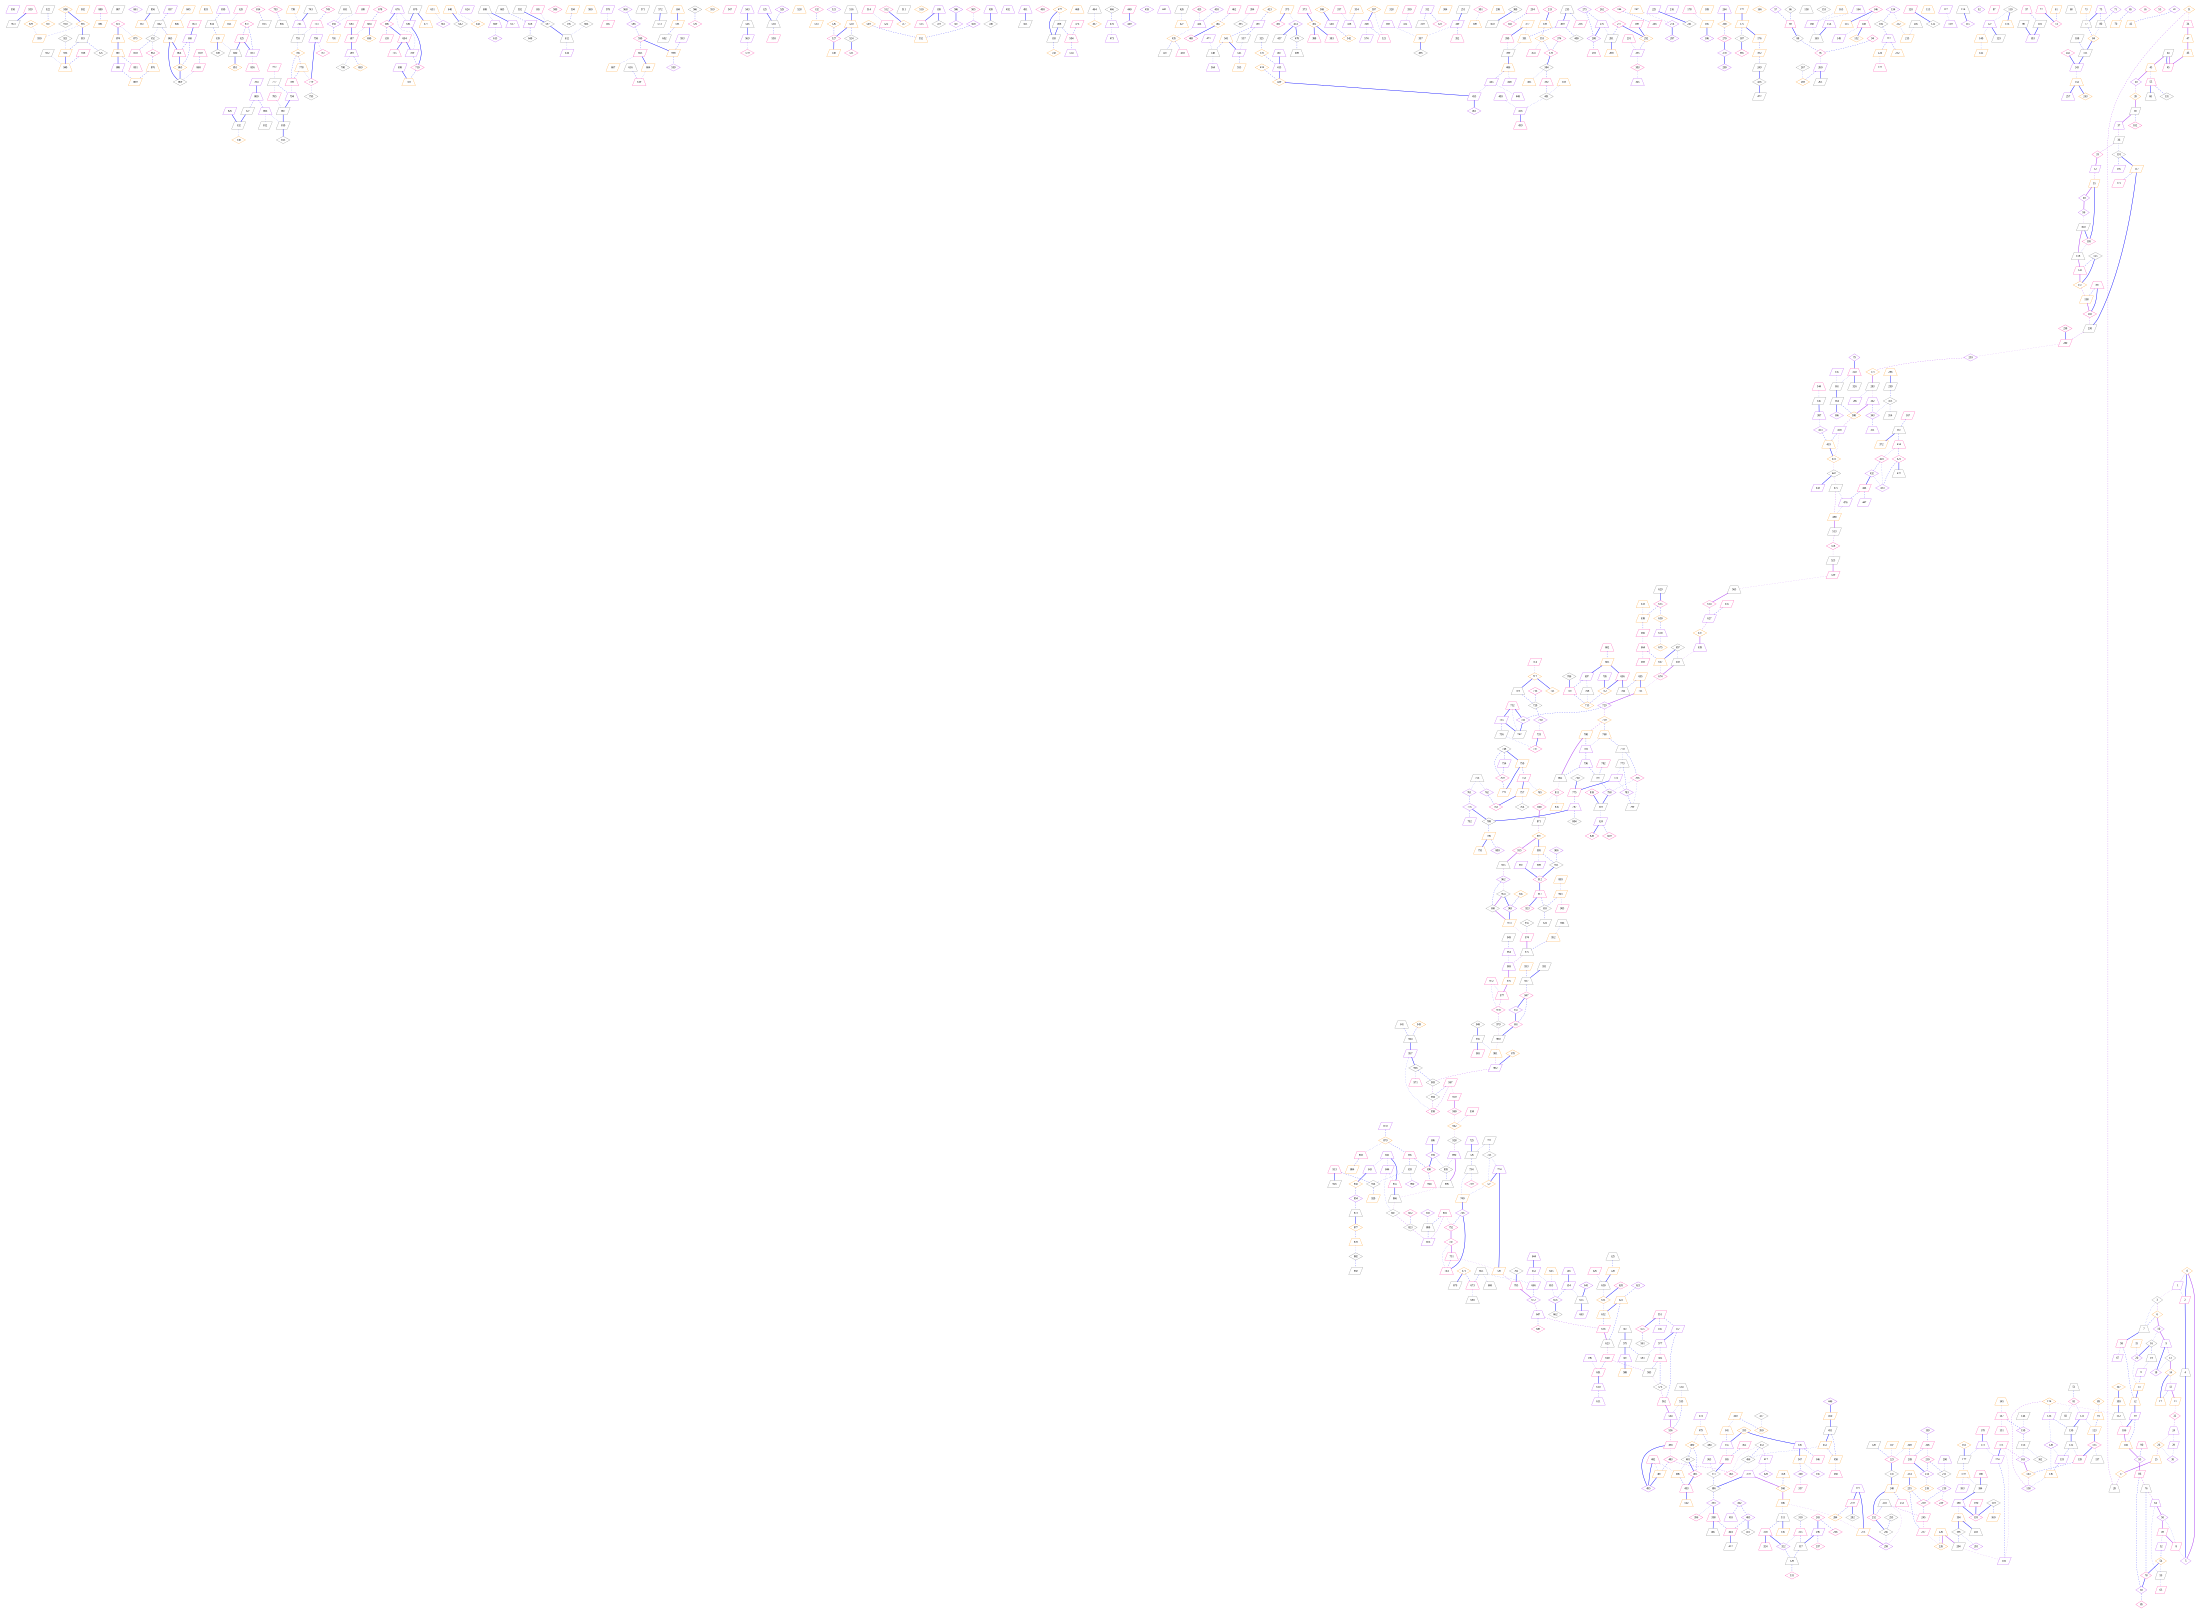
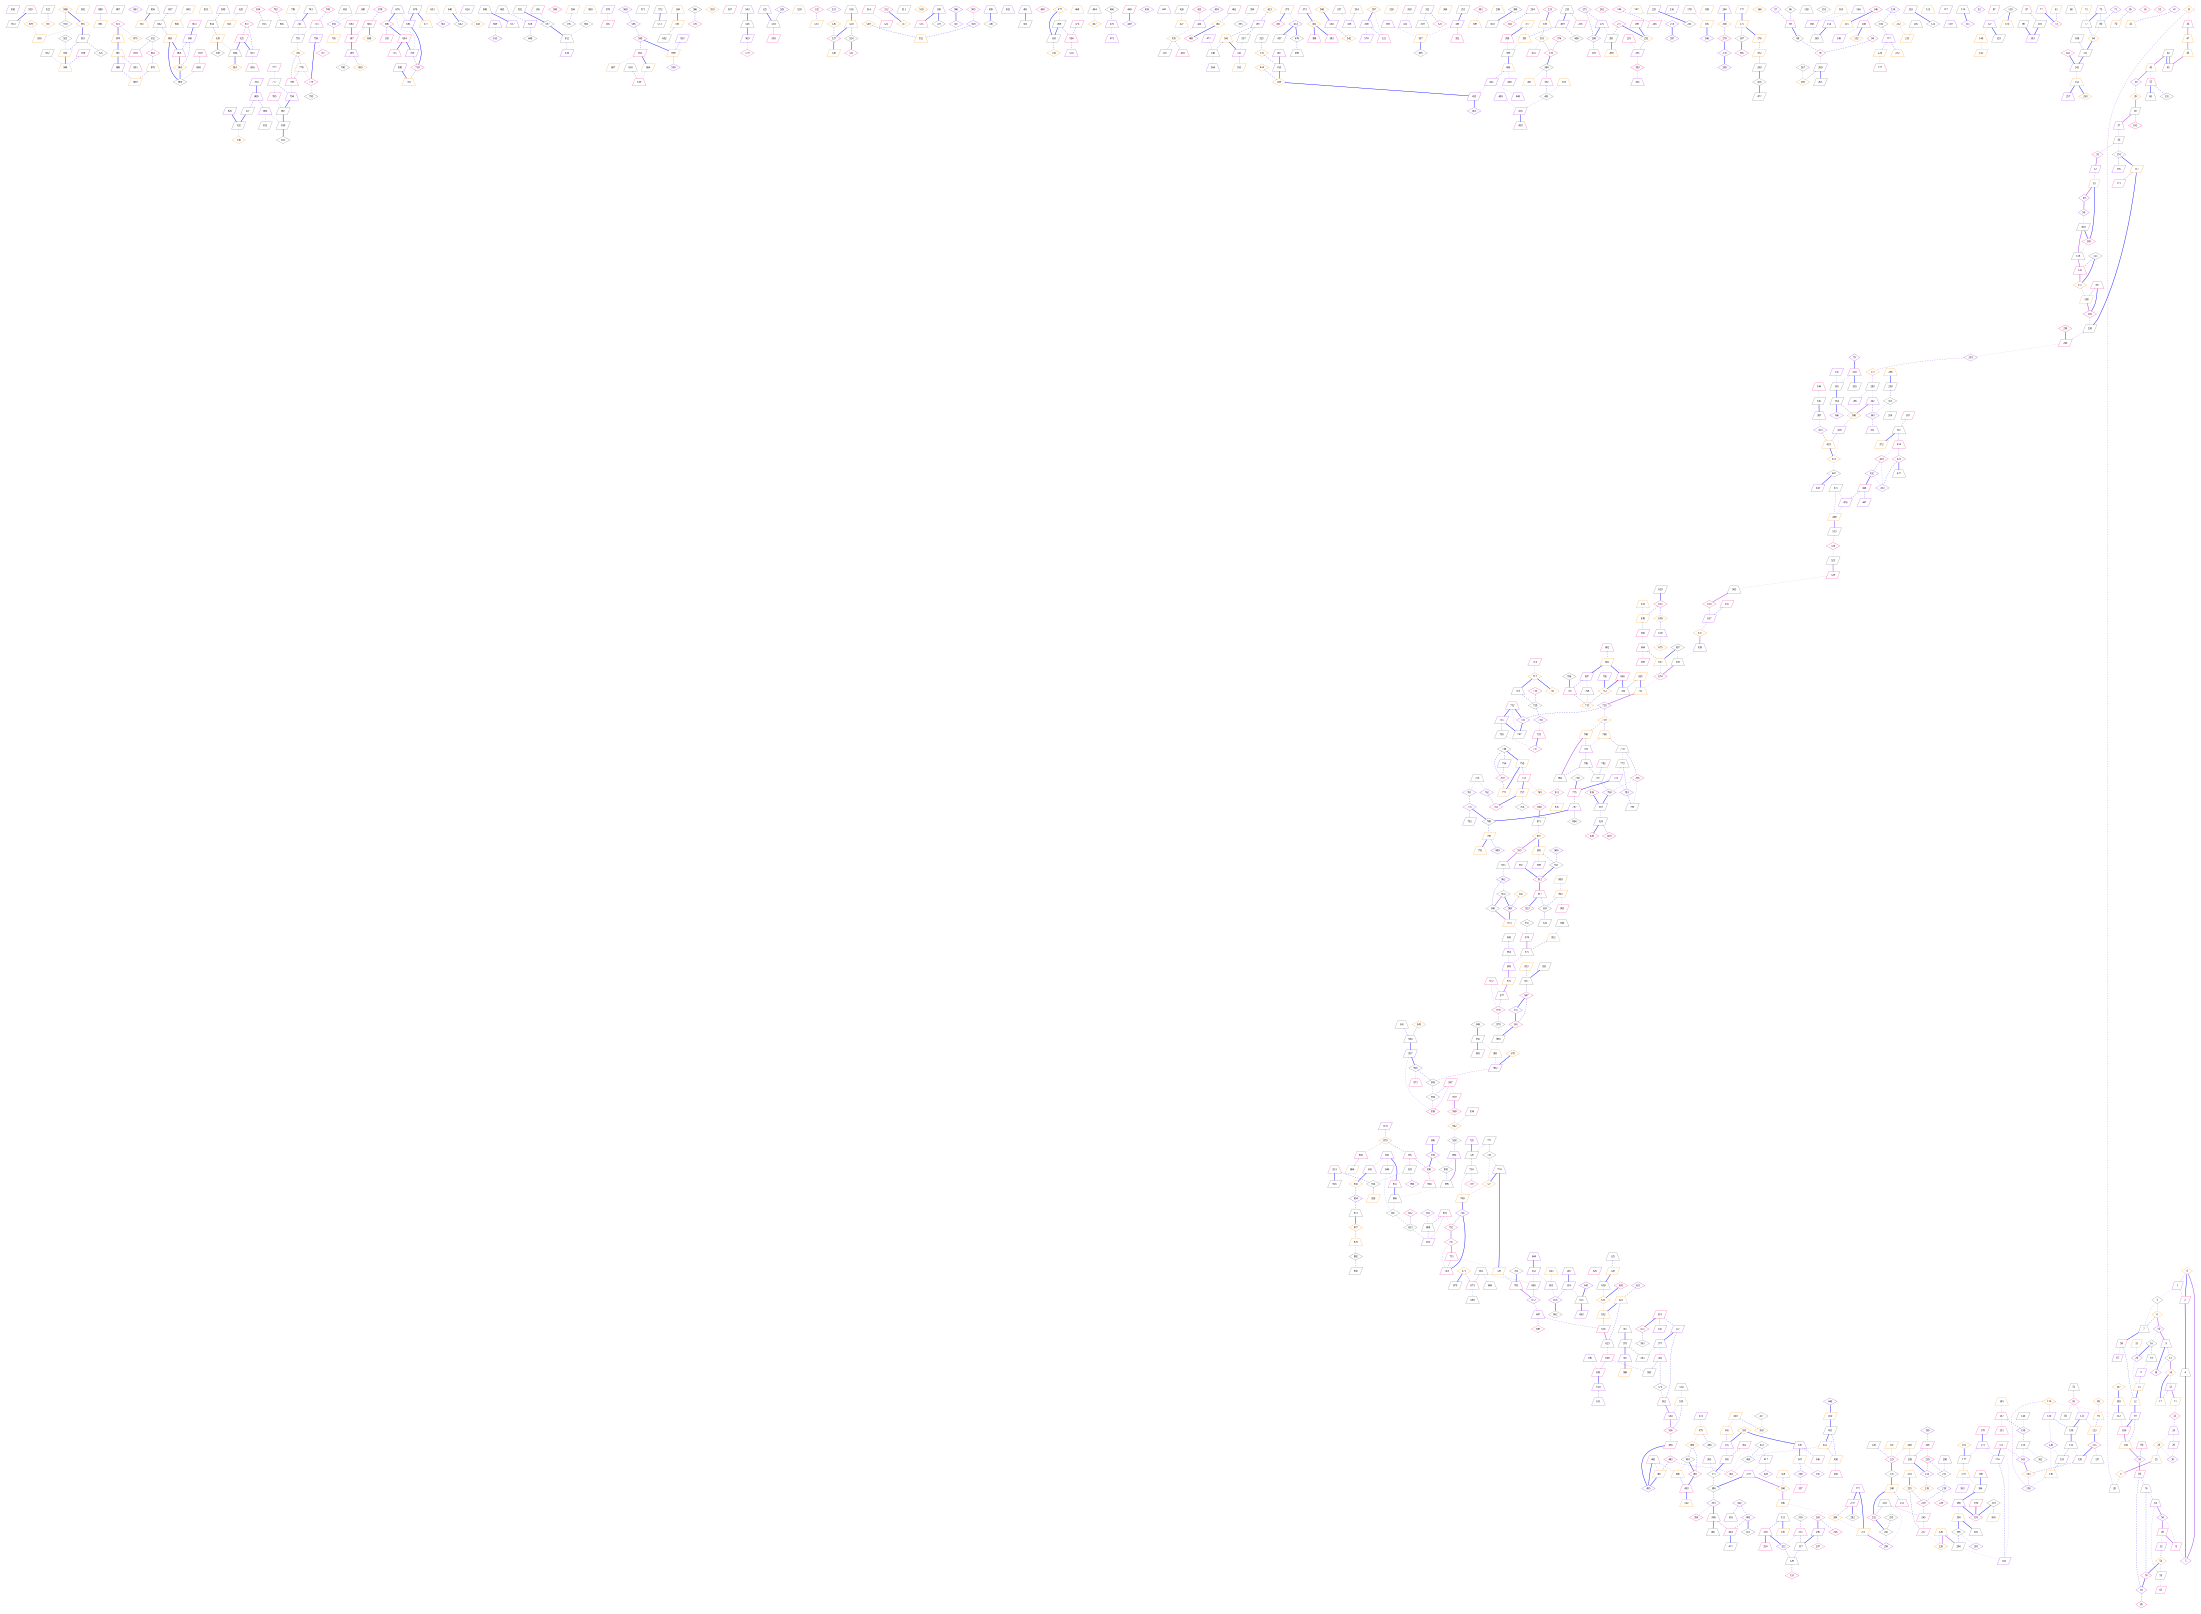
(1873, 379) -> (1873, 379)
